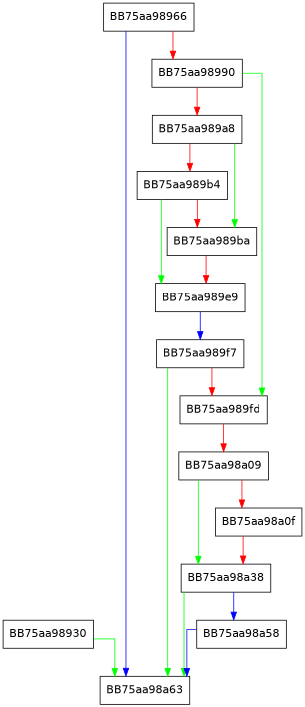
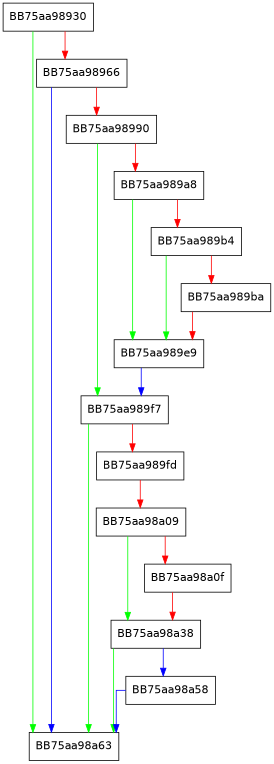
none -> (65, 41)
(235, 182) -> (133, 266)
(262, 221) -> (98, 266)
